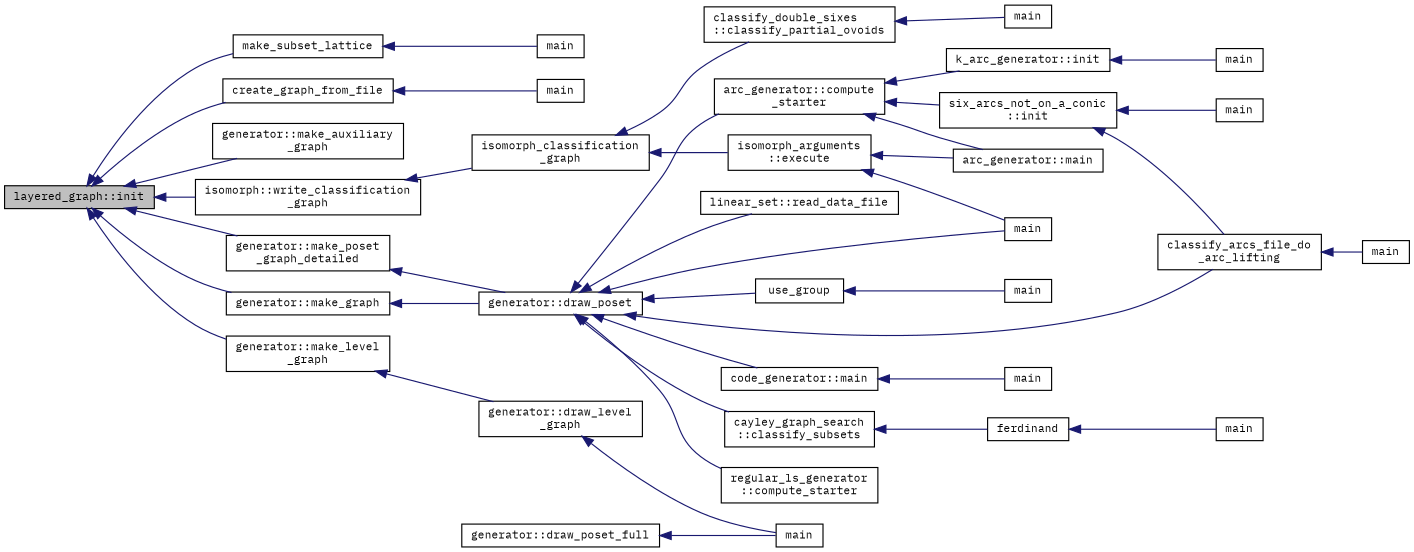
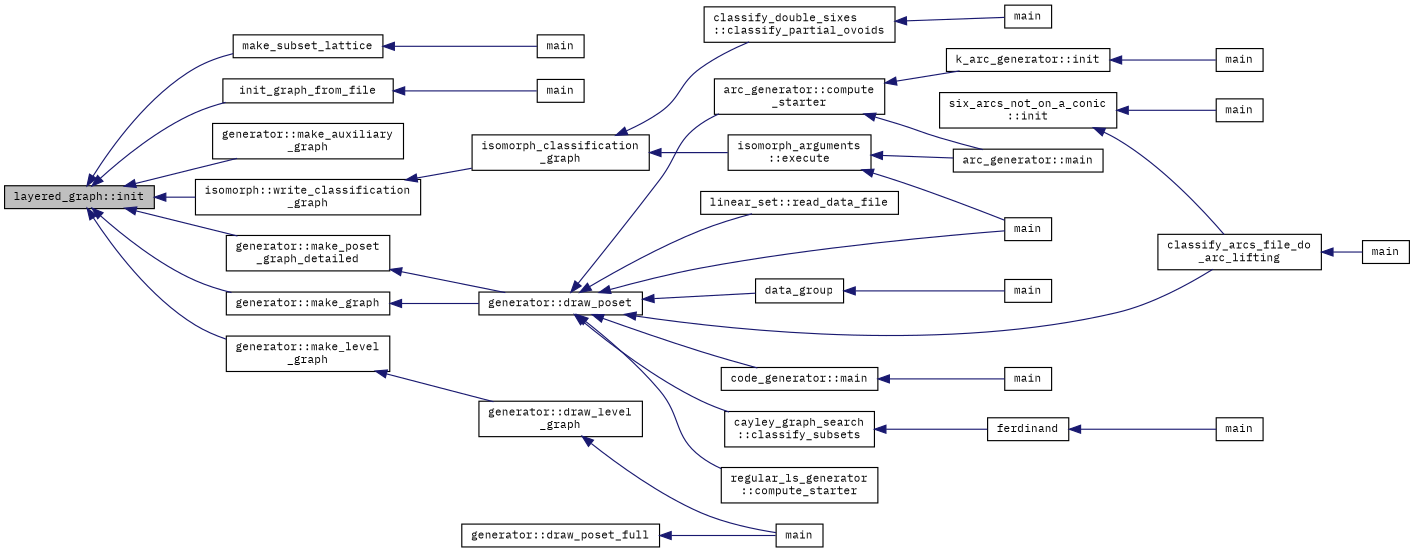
(308, 91) -> (308, 91)
(918, 104) -> none
(800, 291) -> (800, 291)
